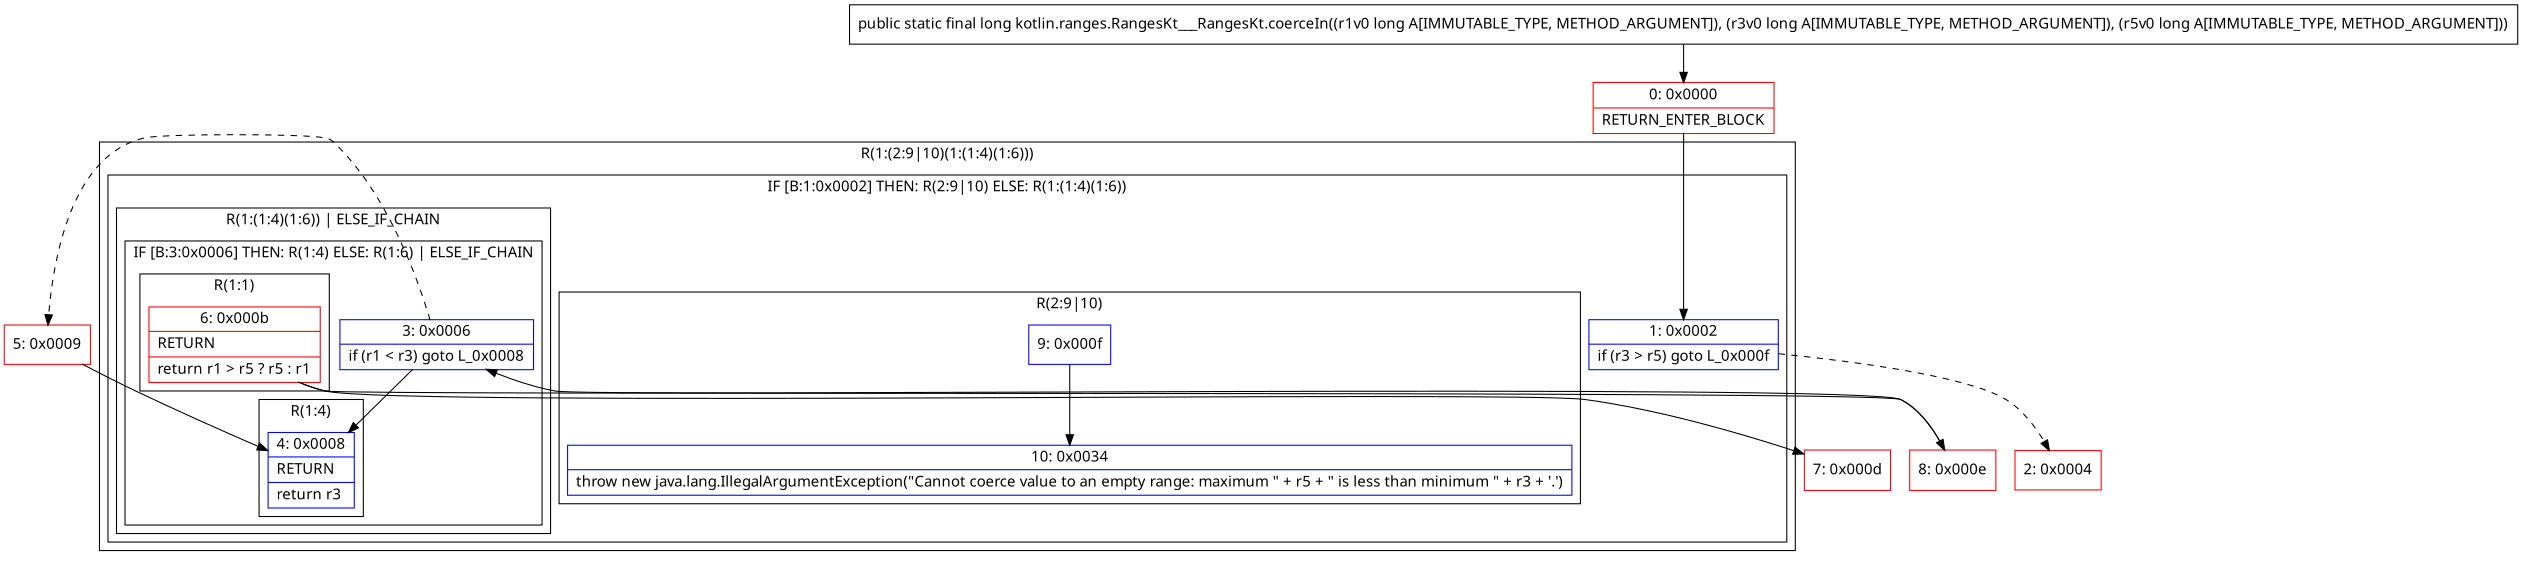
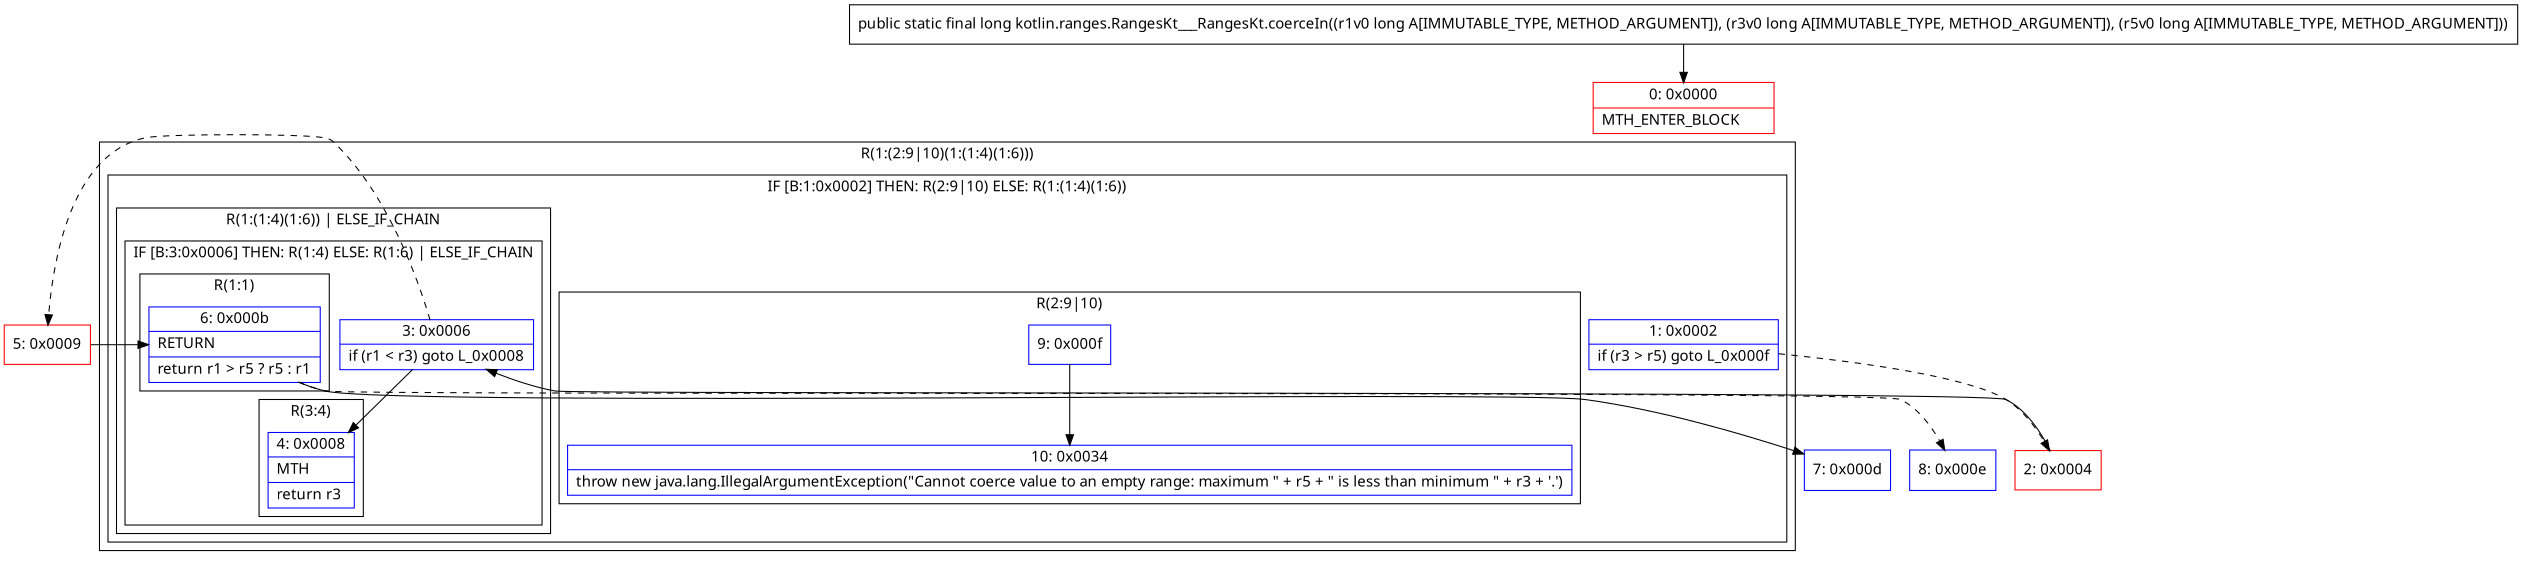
(1684, 120) -> (1671, 120)
(1684, 221) -> none
(235, 345) -> (235, 345)
(1231, 392) -> (1284, 393)
(1128, 393) -> (1128, 393)
(169, 407) -> (114, 345)
(311, 412) -> (311, 412)
(306, 469) -> (293, 469)
(1847, 470) -> (1847, 470)
(1953, 470) -> (1953, 470)
